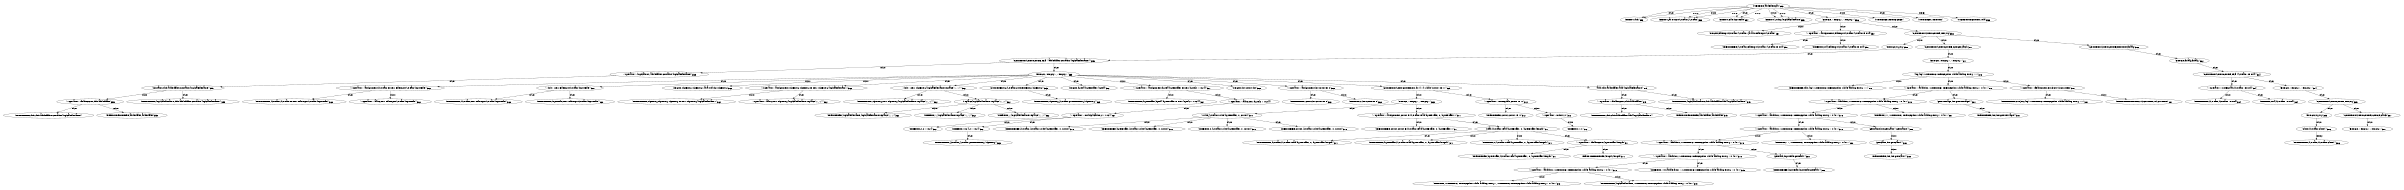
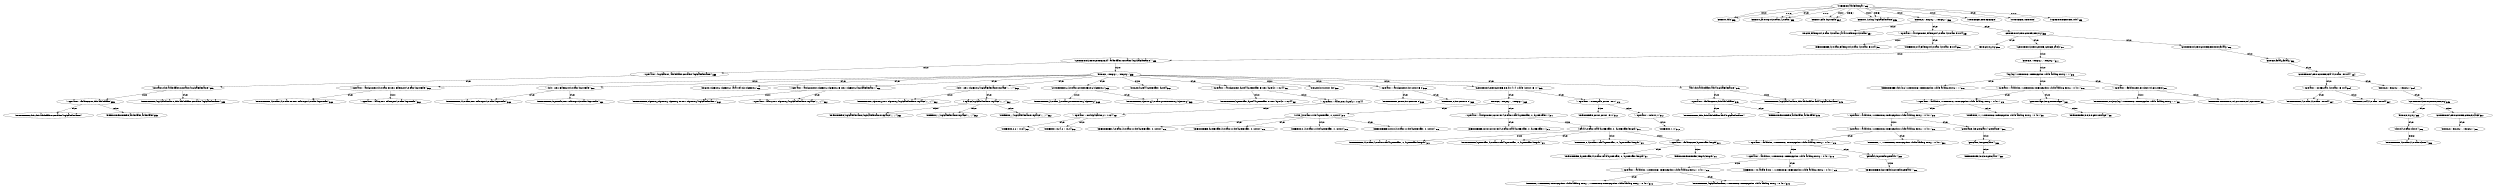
(968, 135) -> (1074, 94)
